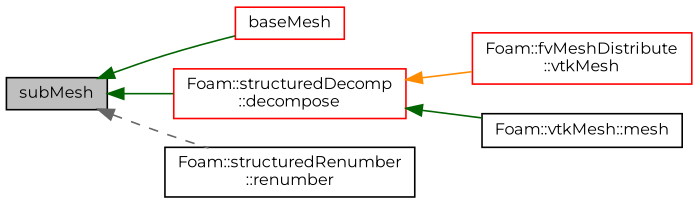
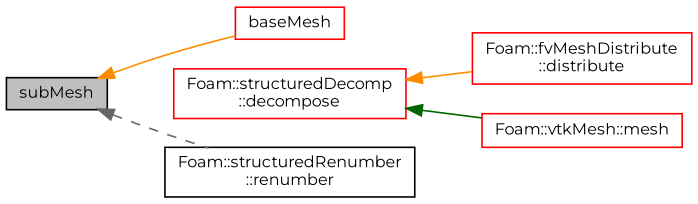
(174, 53) -> (174, 53)
(582, 58) -> (582, 58)
(149, 94) -> none
(582, 131) -> (582, 131)
